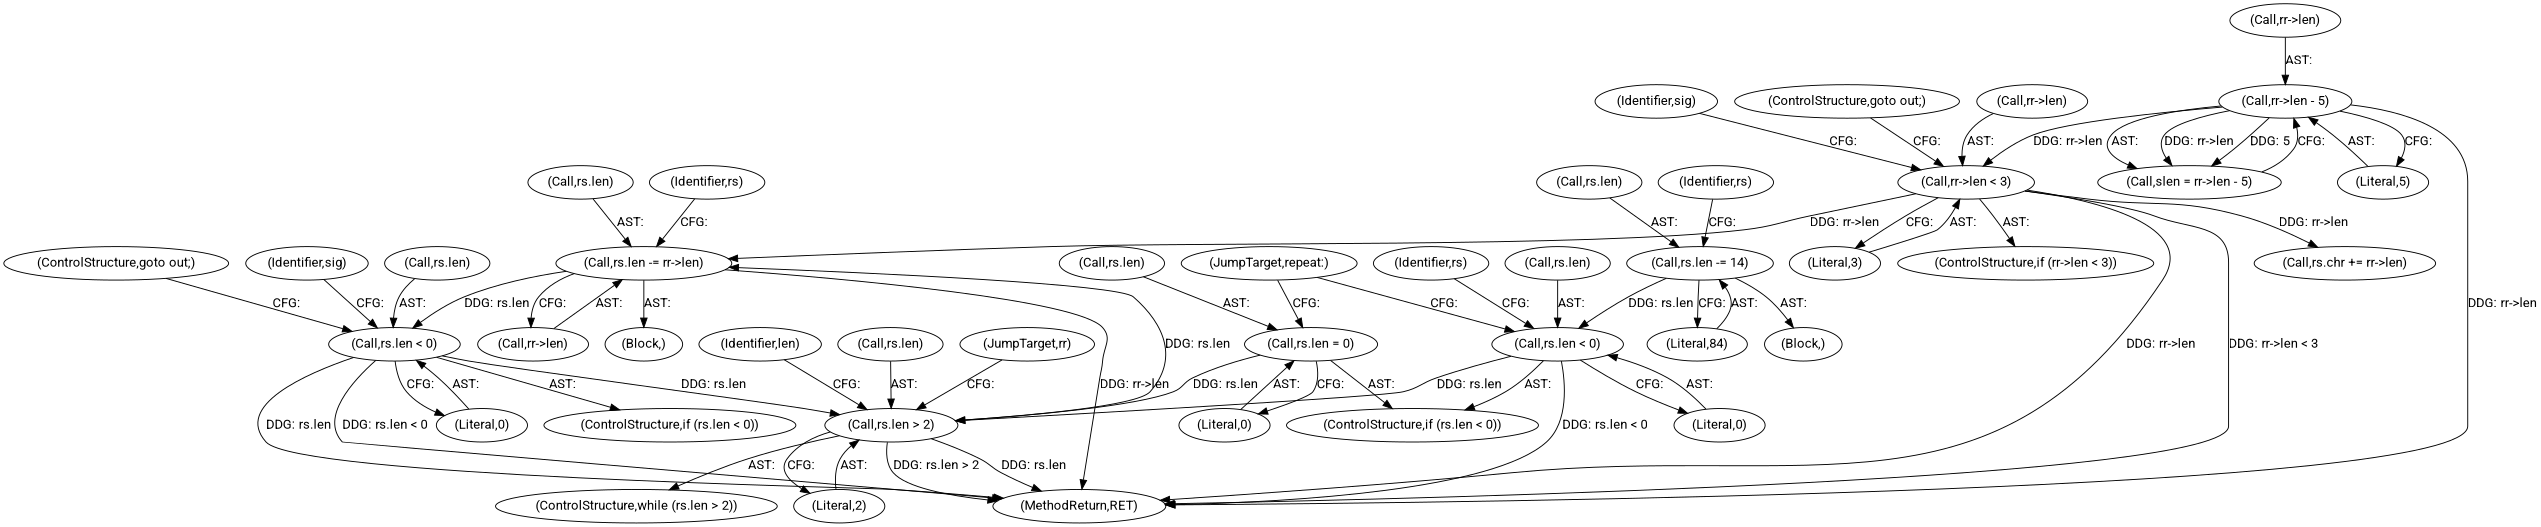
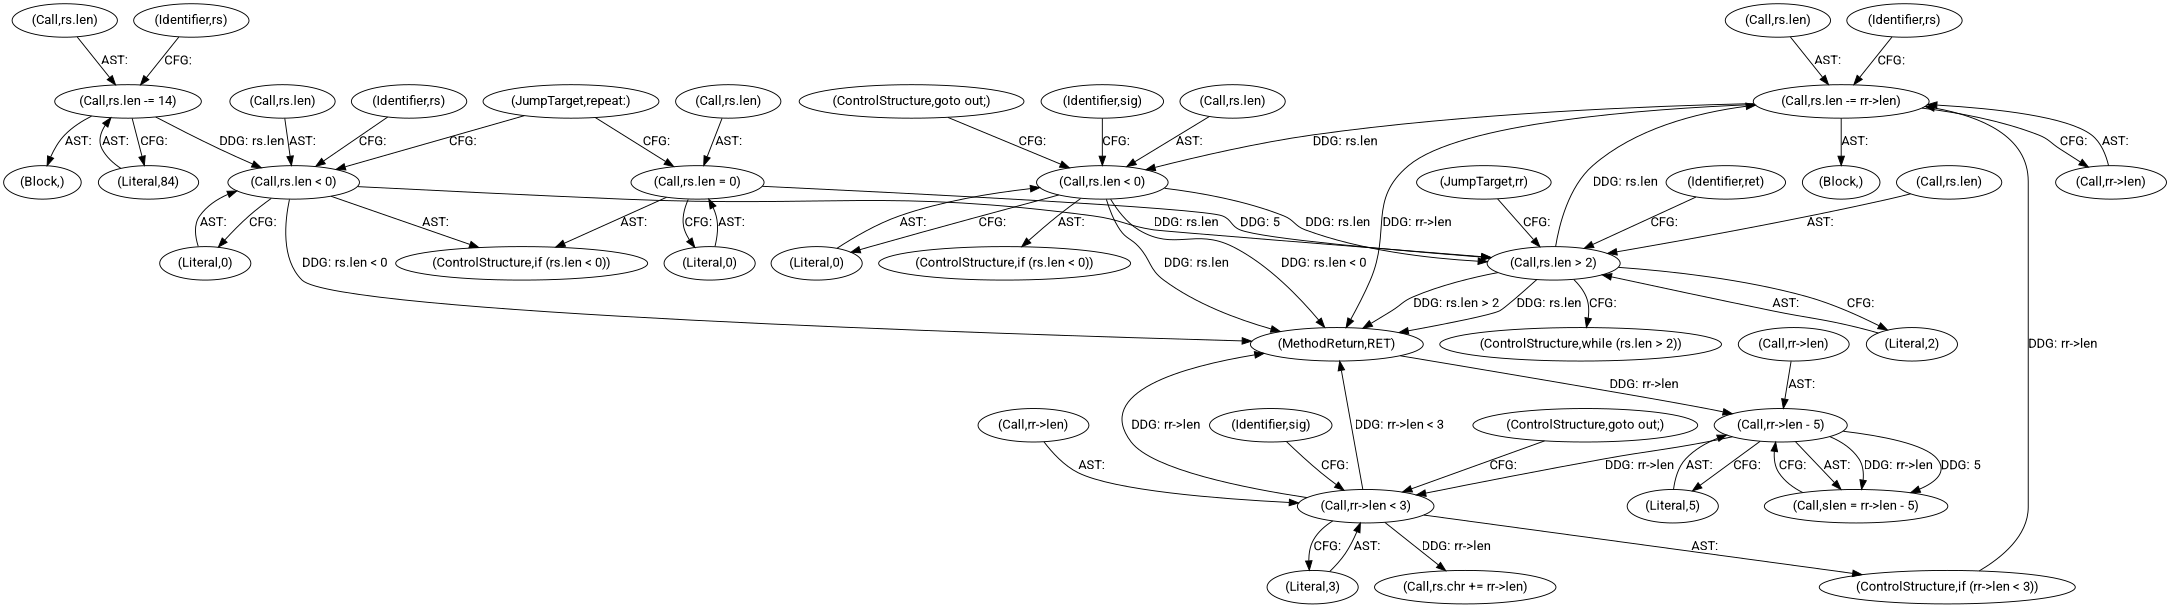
(1329, 244) -> (2028, 321)
(760, 344) -> (1726, 182)
(1225, 385) -> (1260, 223)
(764, 466) -> (1605, 304)
(2024, 485) -> (1562, 383)
